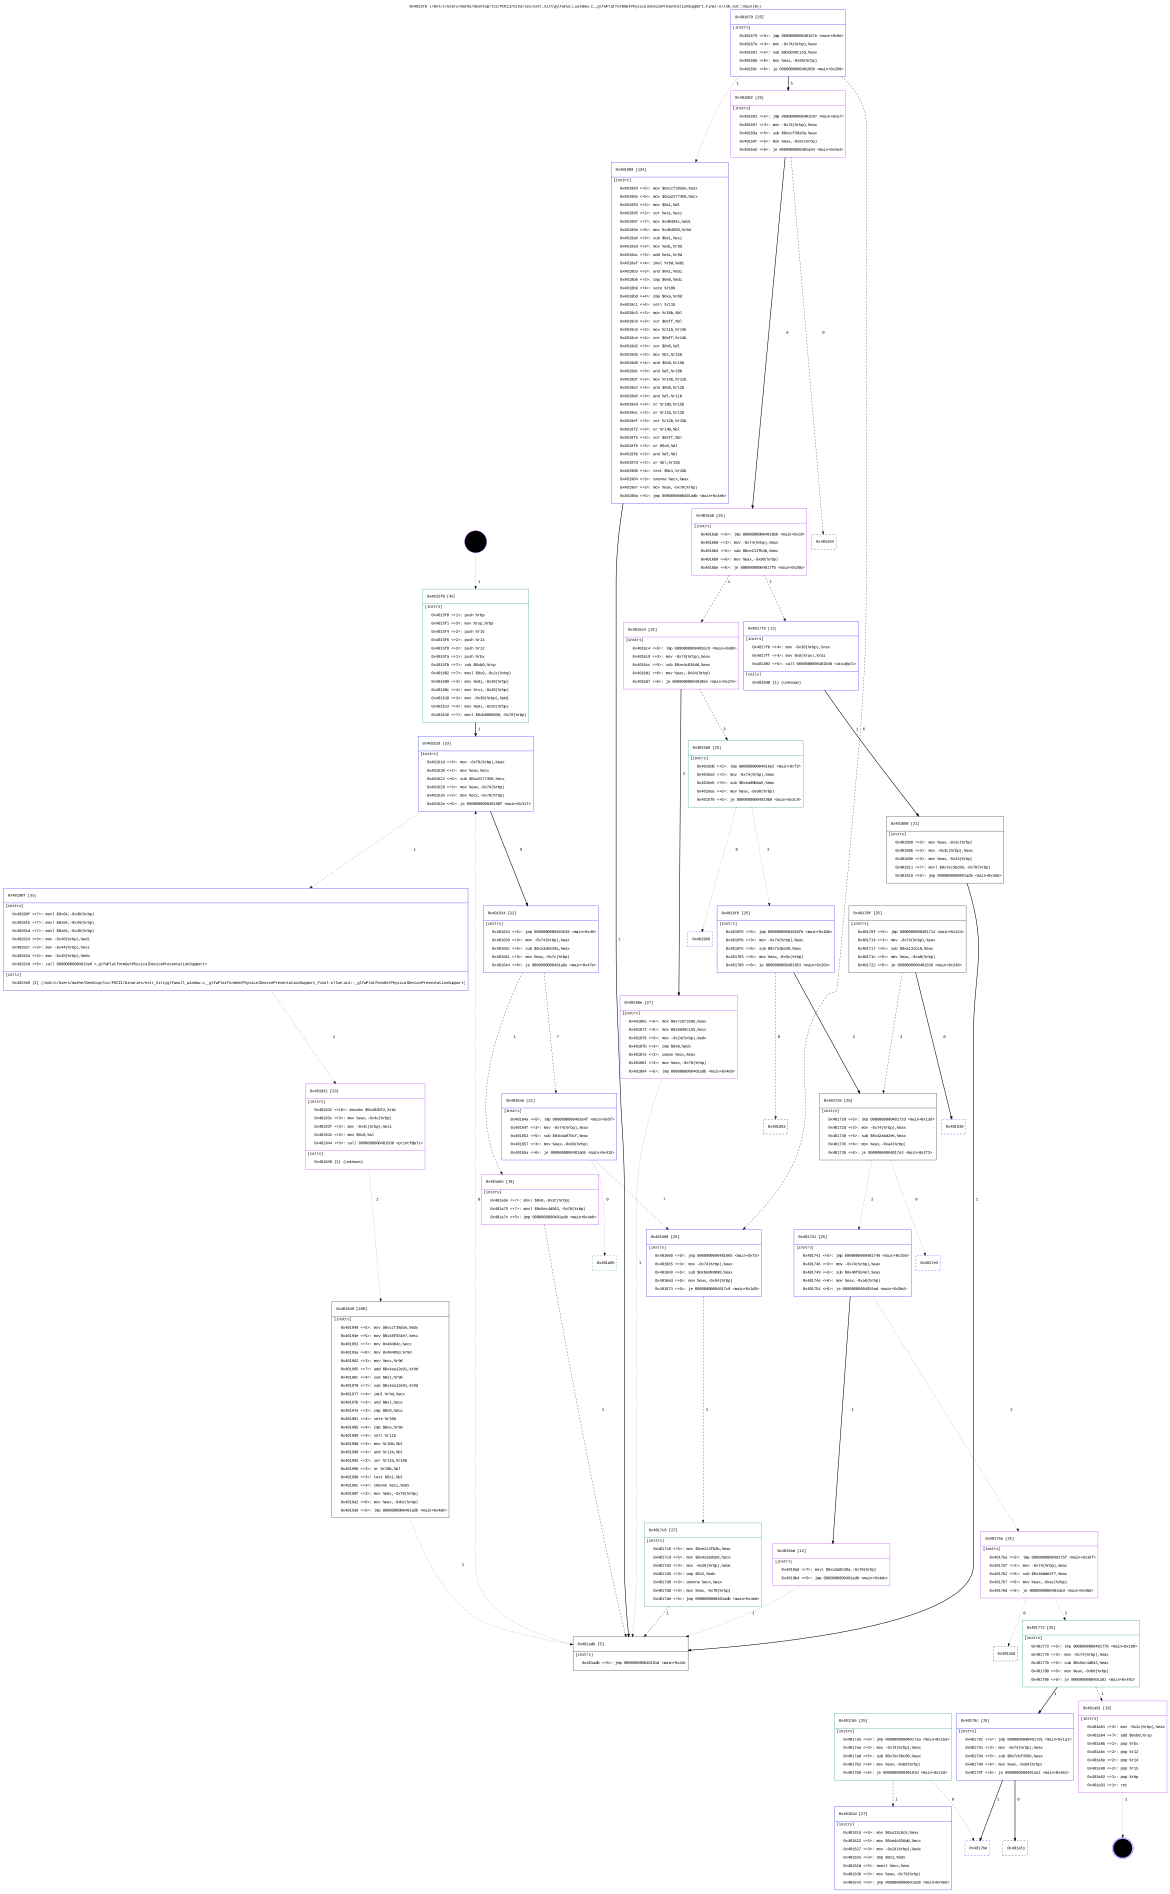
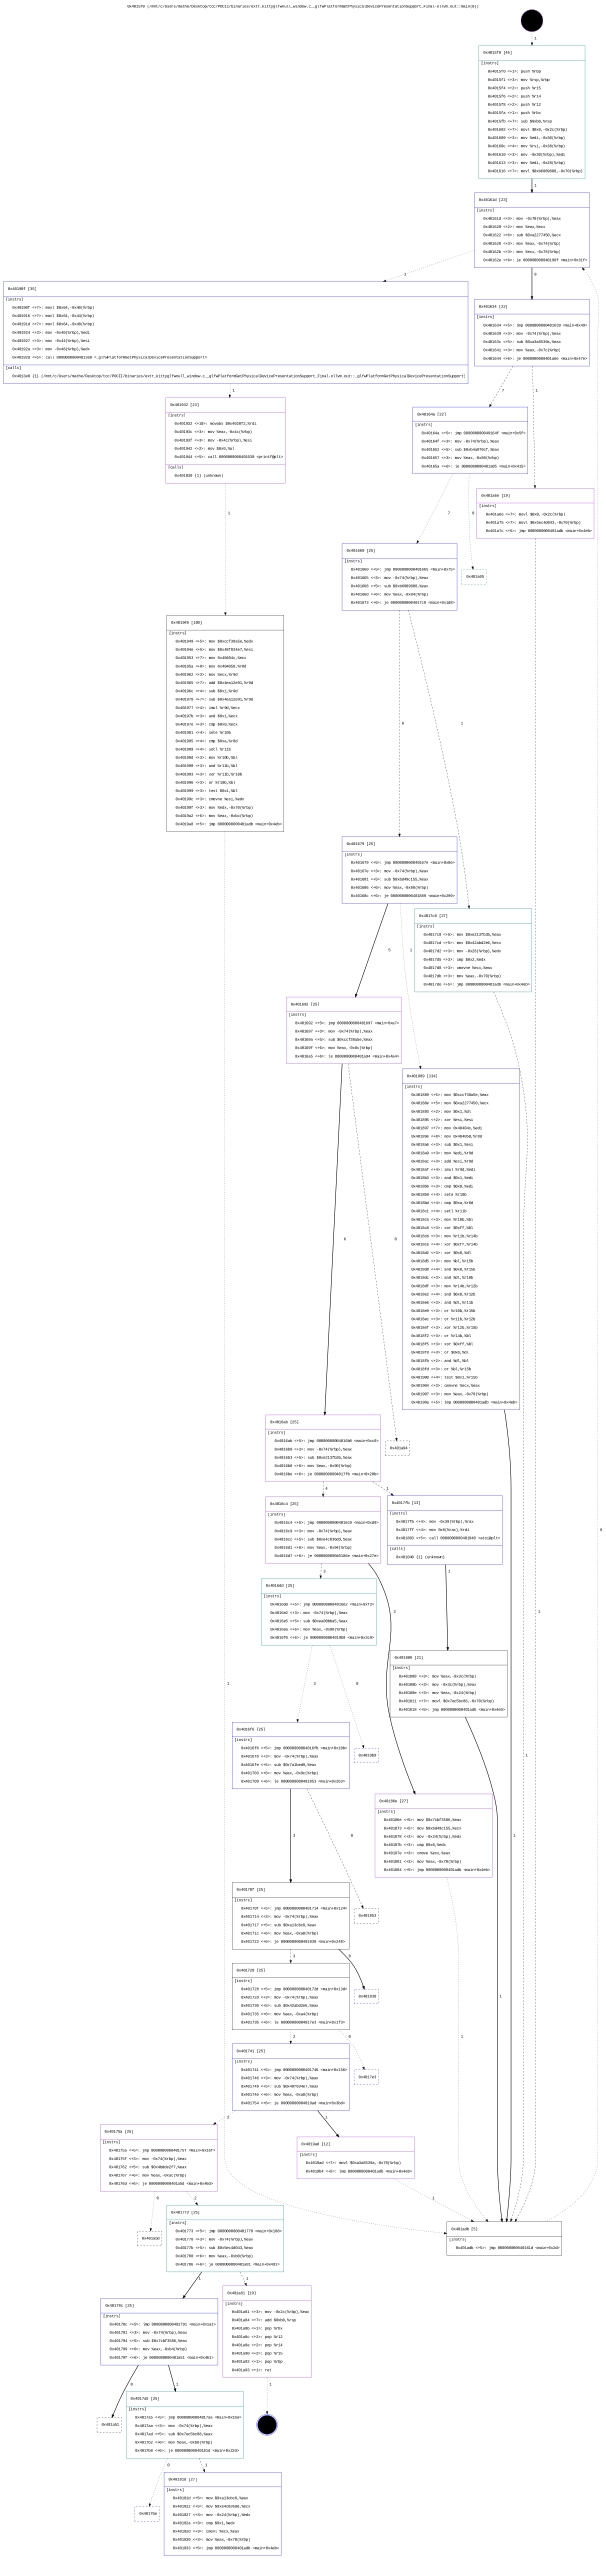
(865, 664) -> (400, 722)
(826, 1032) -> (291, 1834)
(992, 1809) -> (172, 2377)
